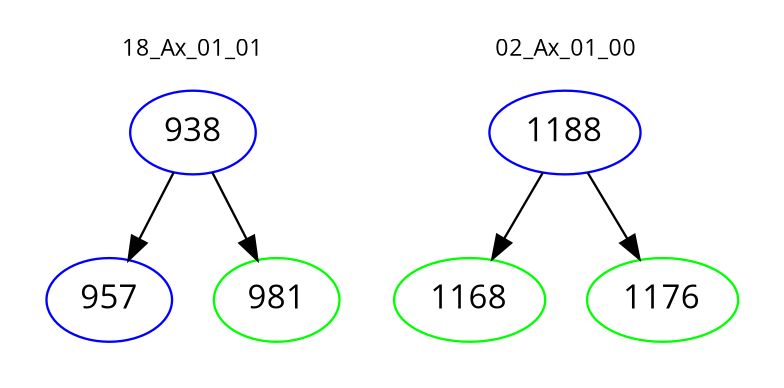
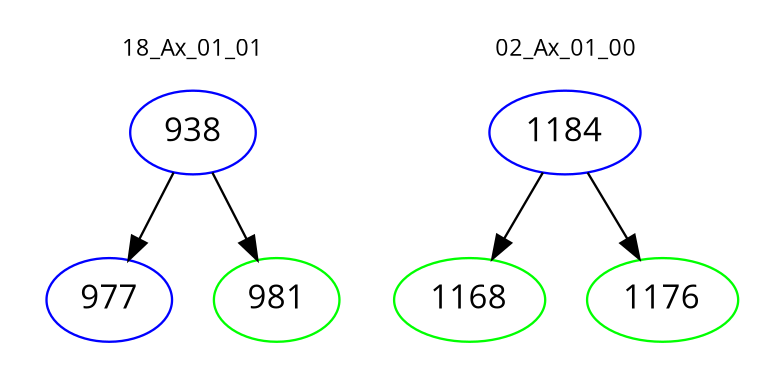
(565, 133) -> (565, 133)
(109, 300) -> (109, 300)
